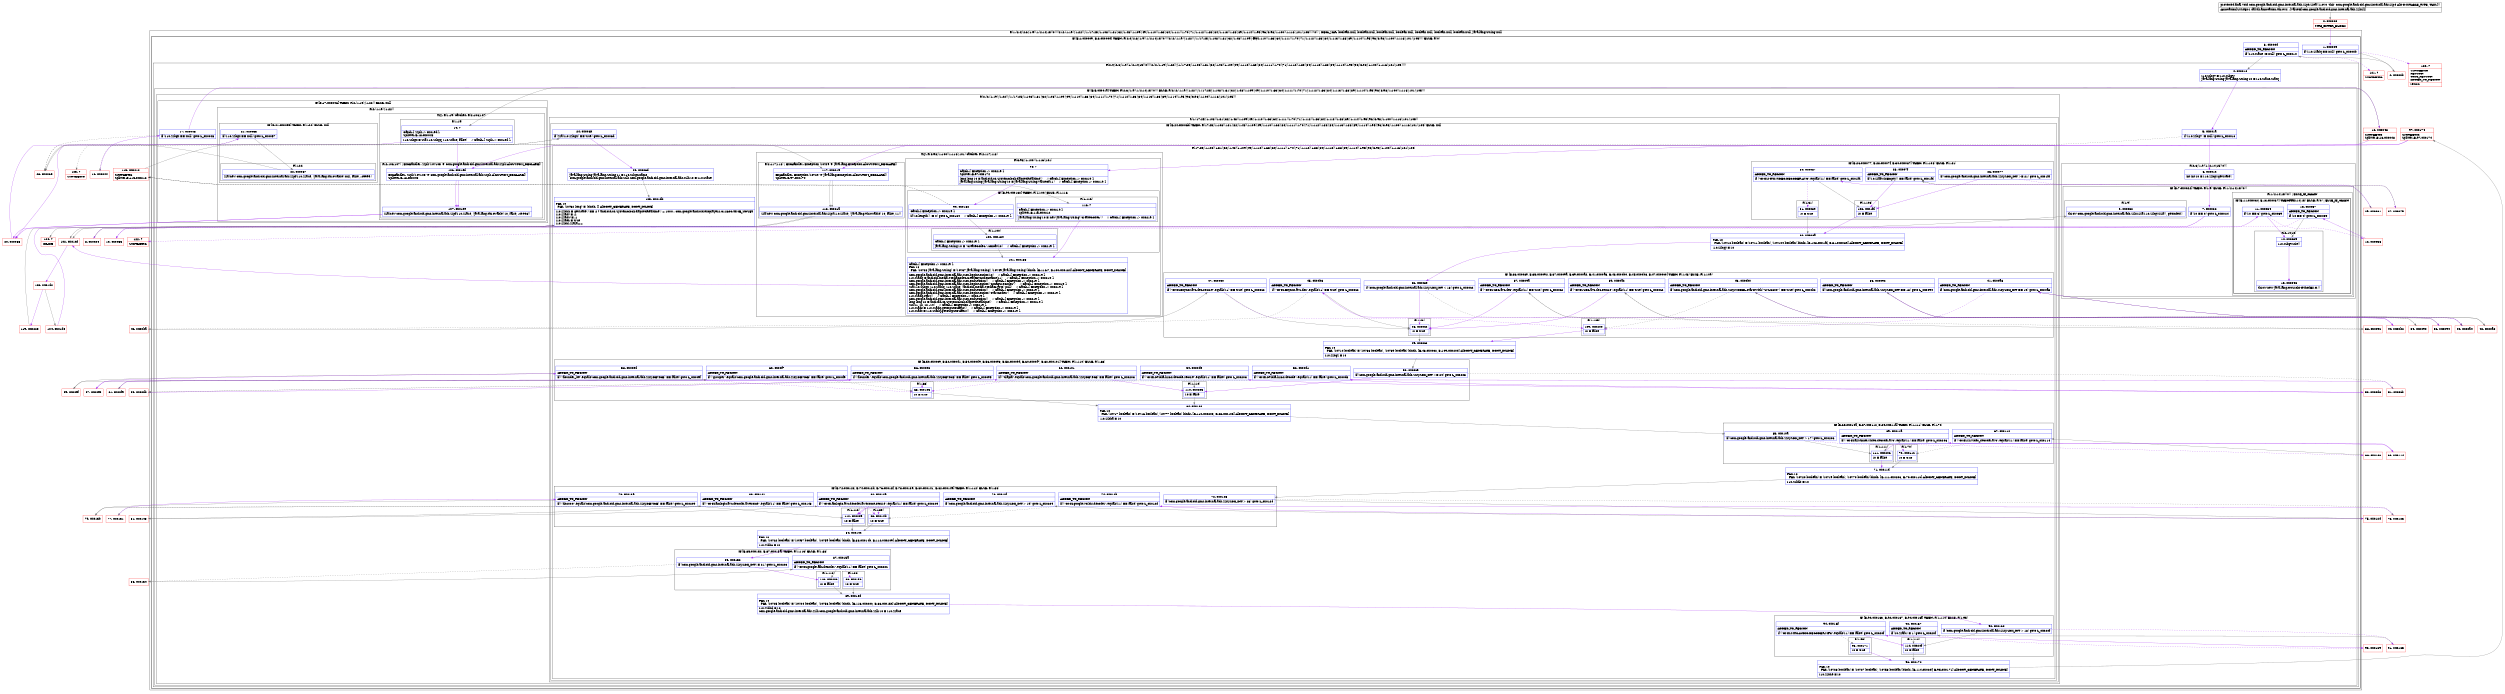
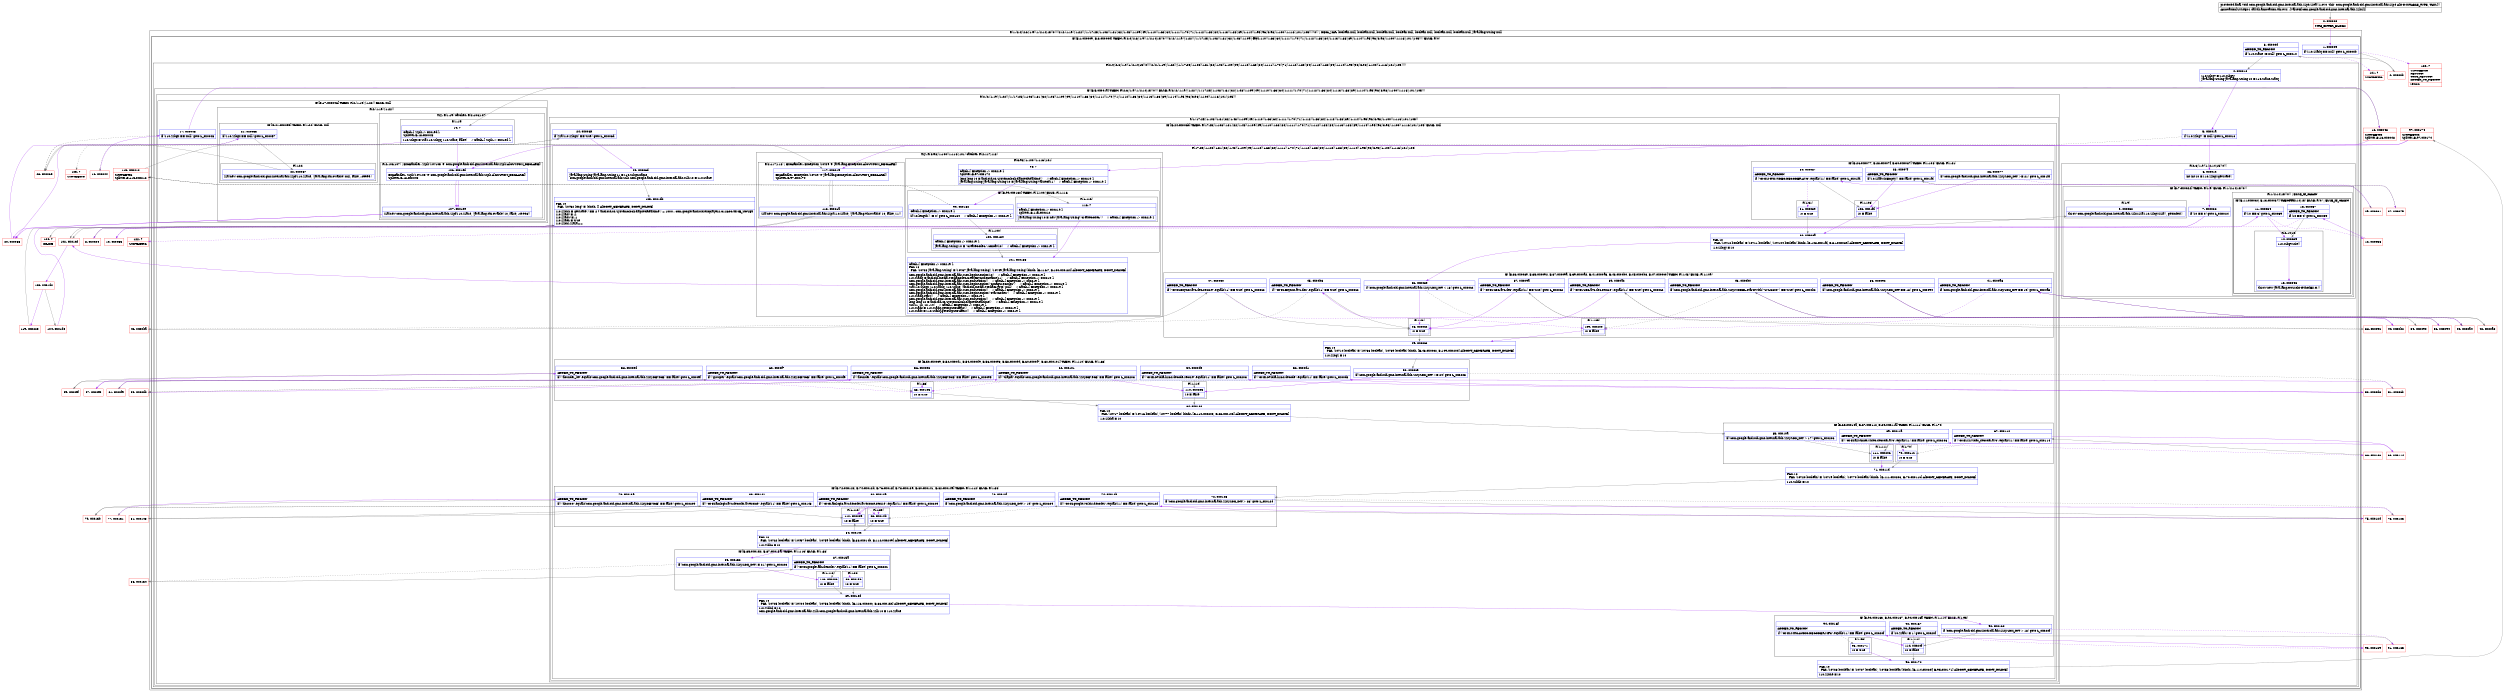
(2139, 443) -> (2223, 438)
(852, 526) -> (855, 528)
